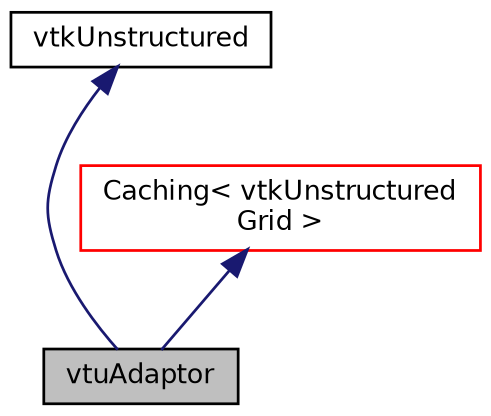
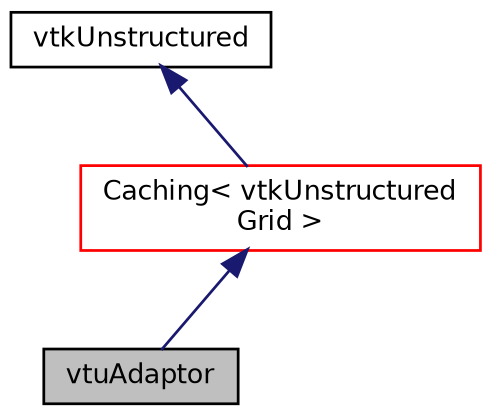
(49, 222) -> (213, 127)
